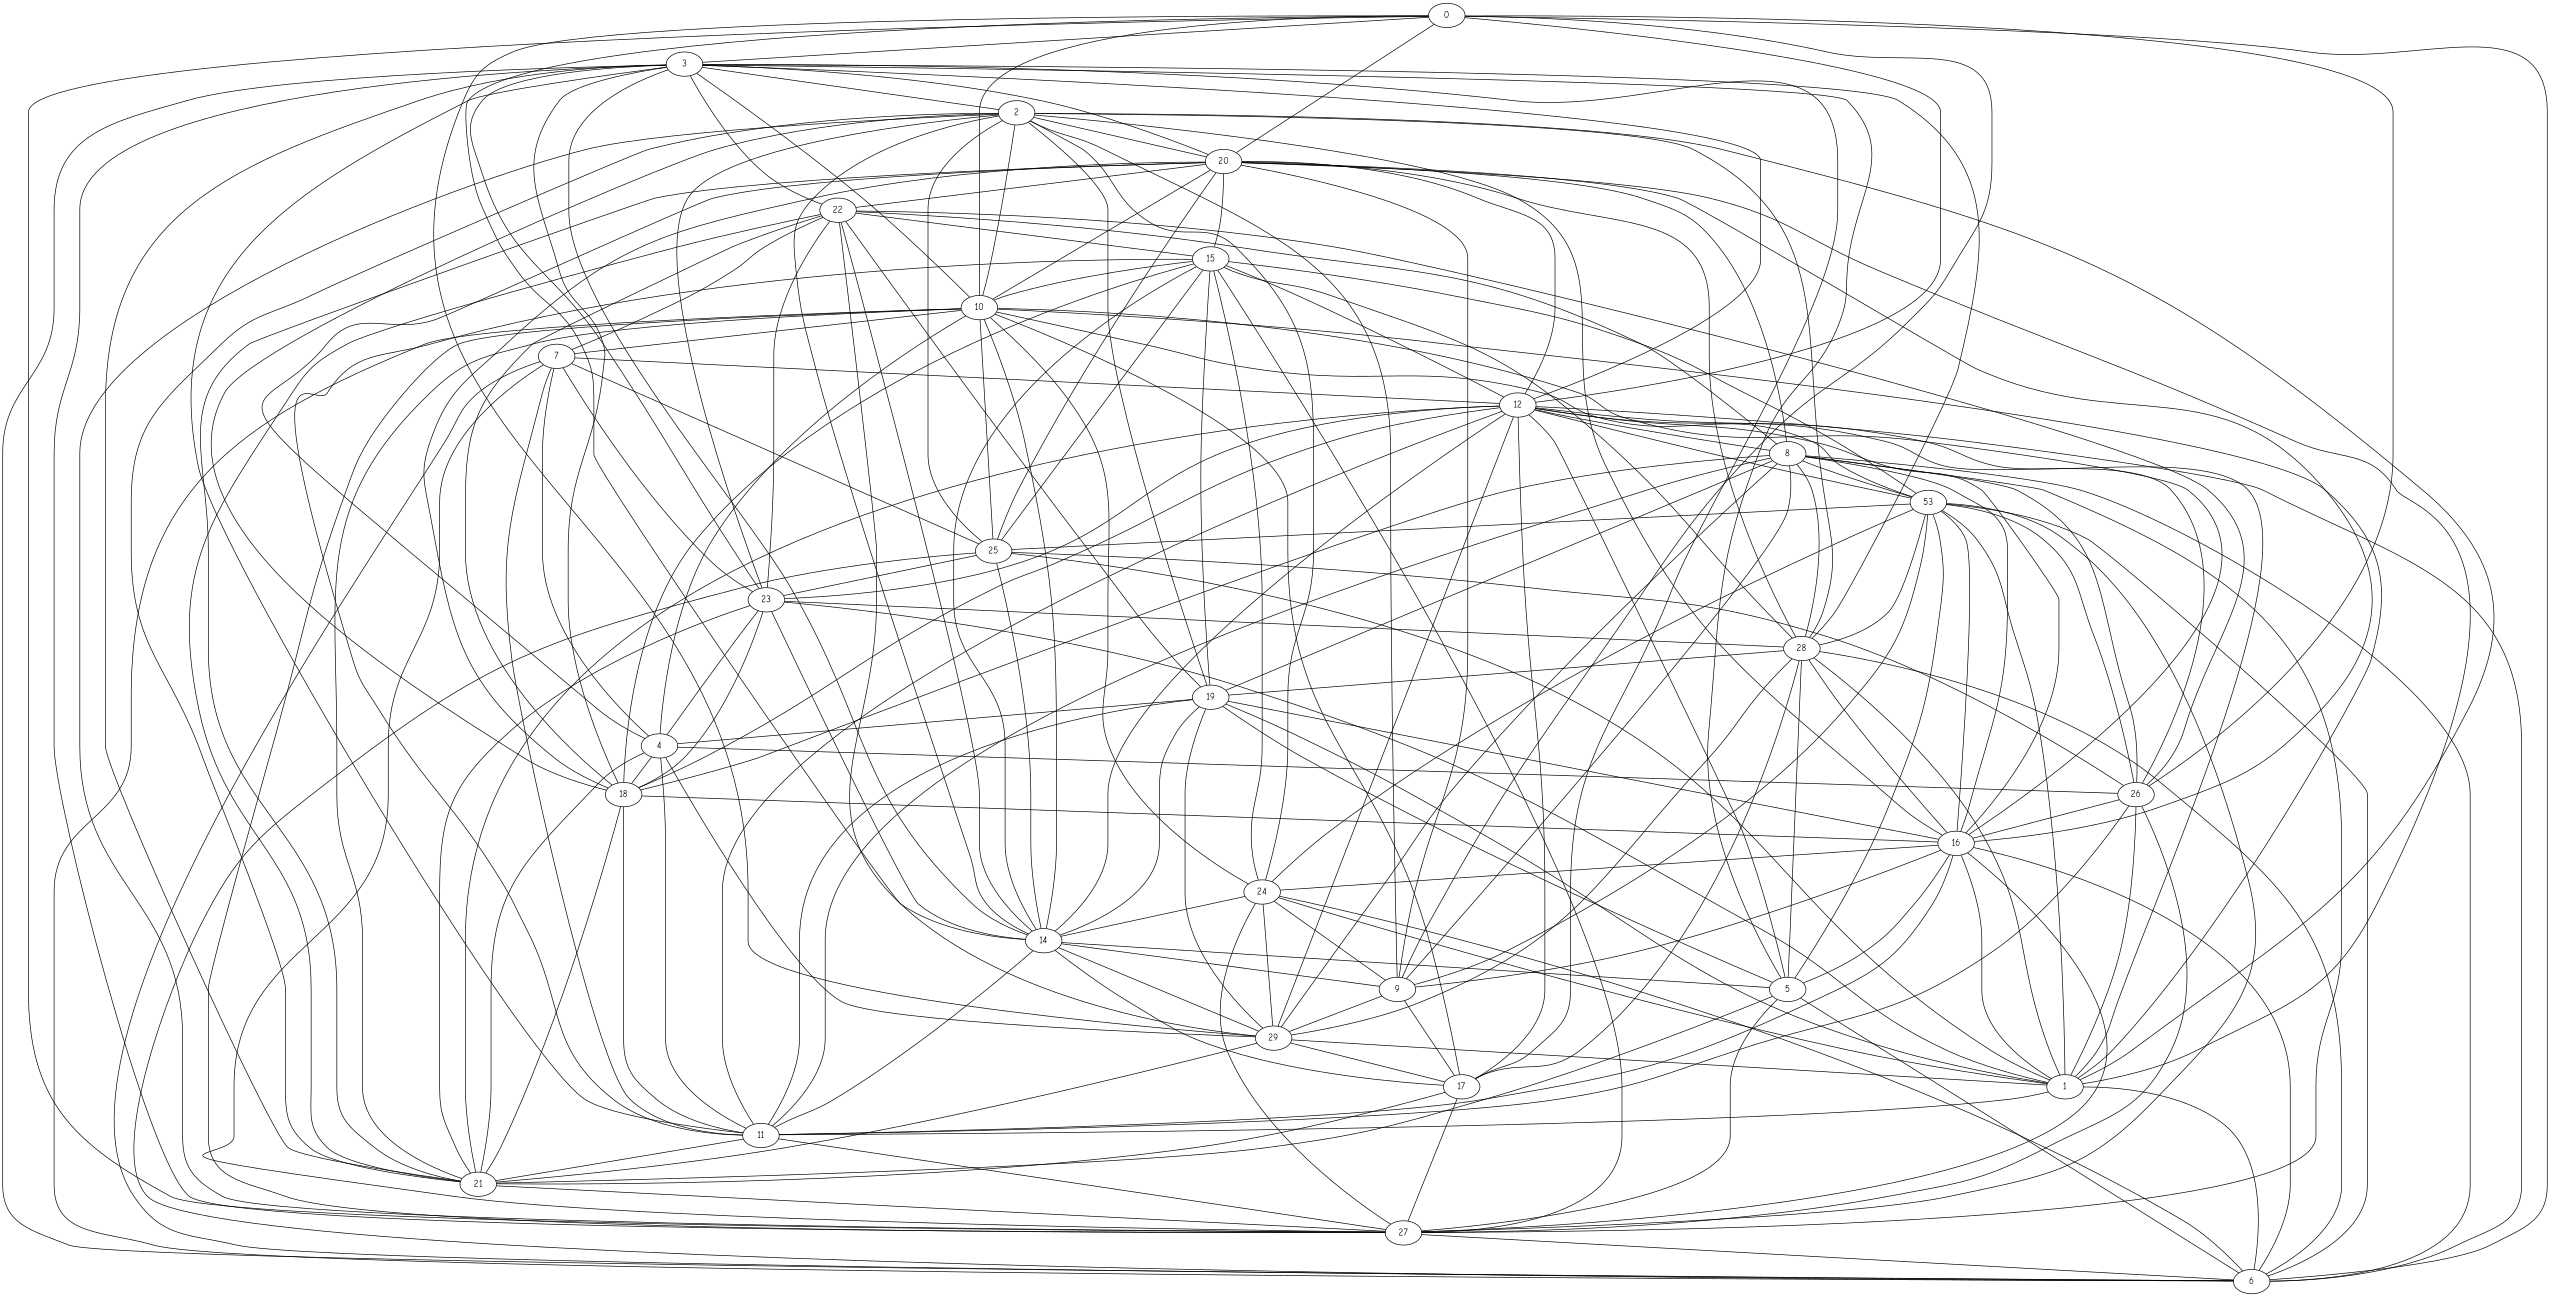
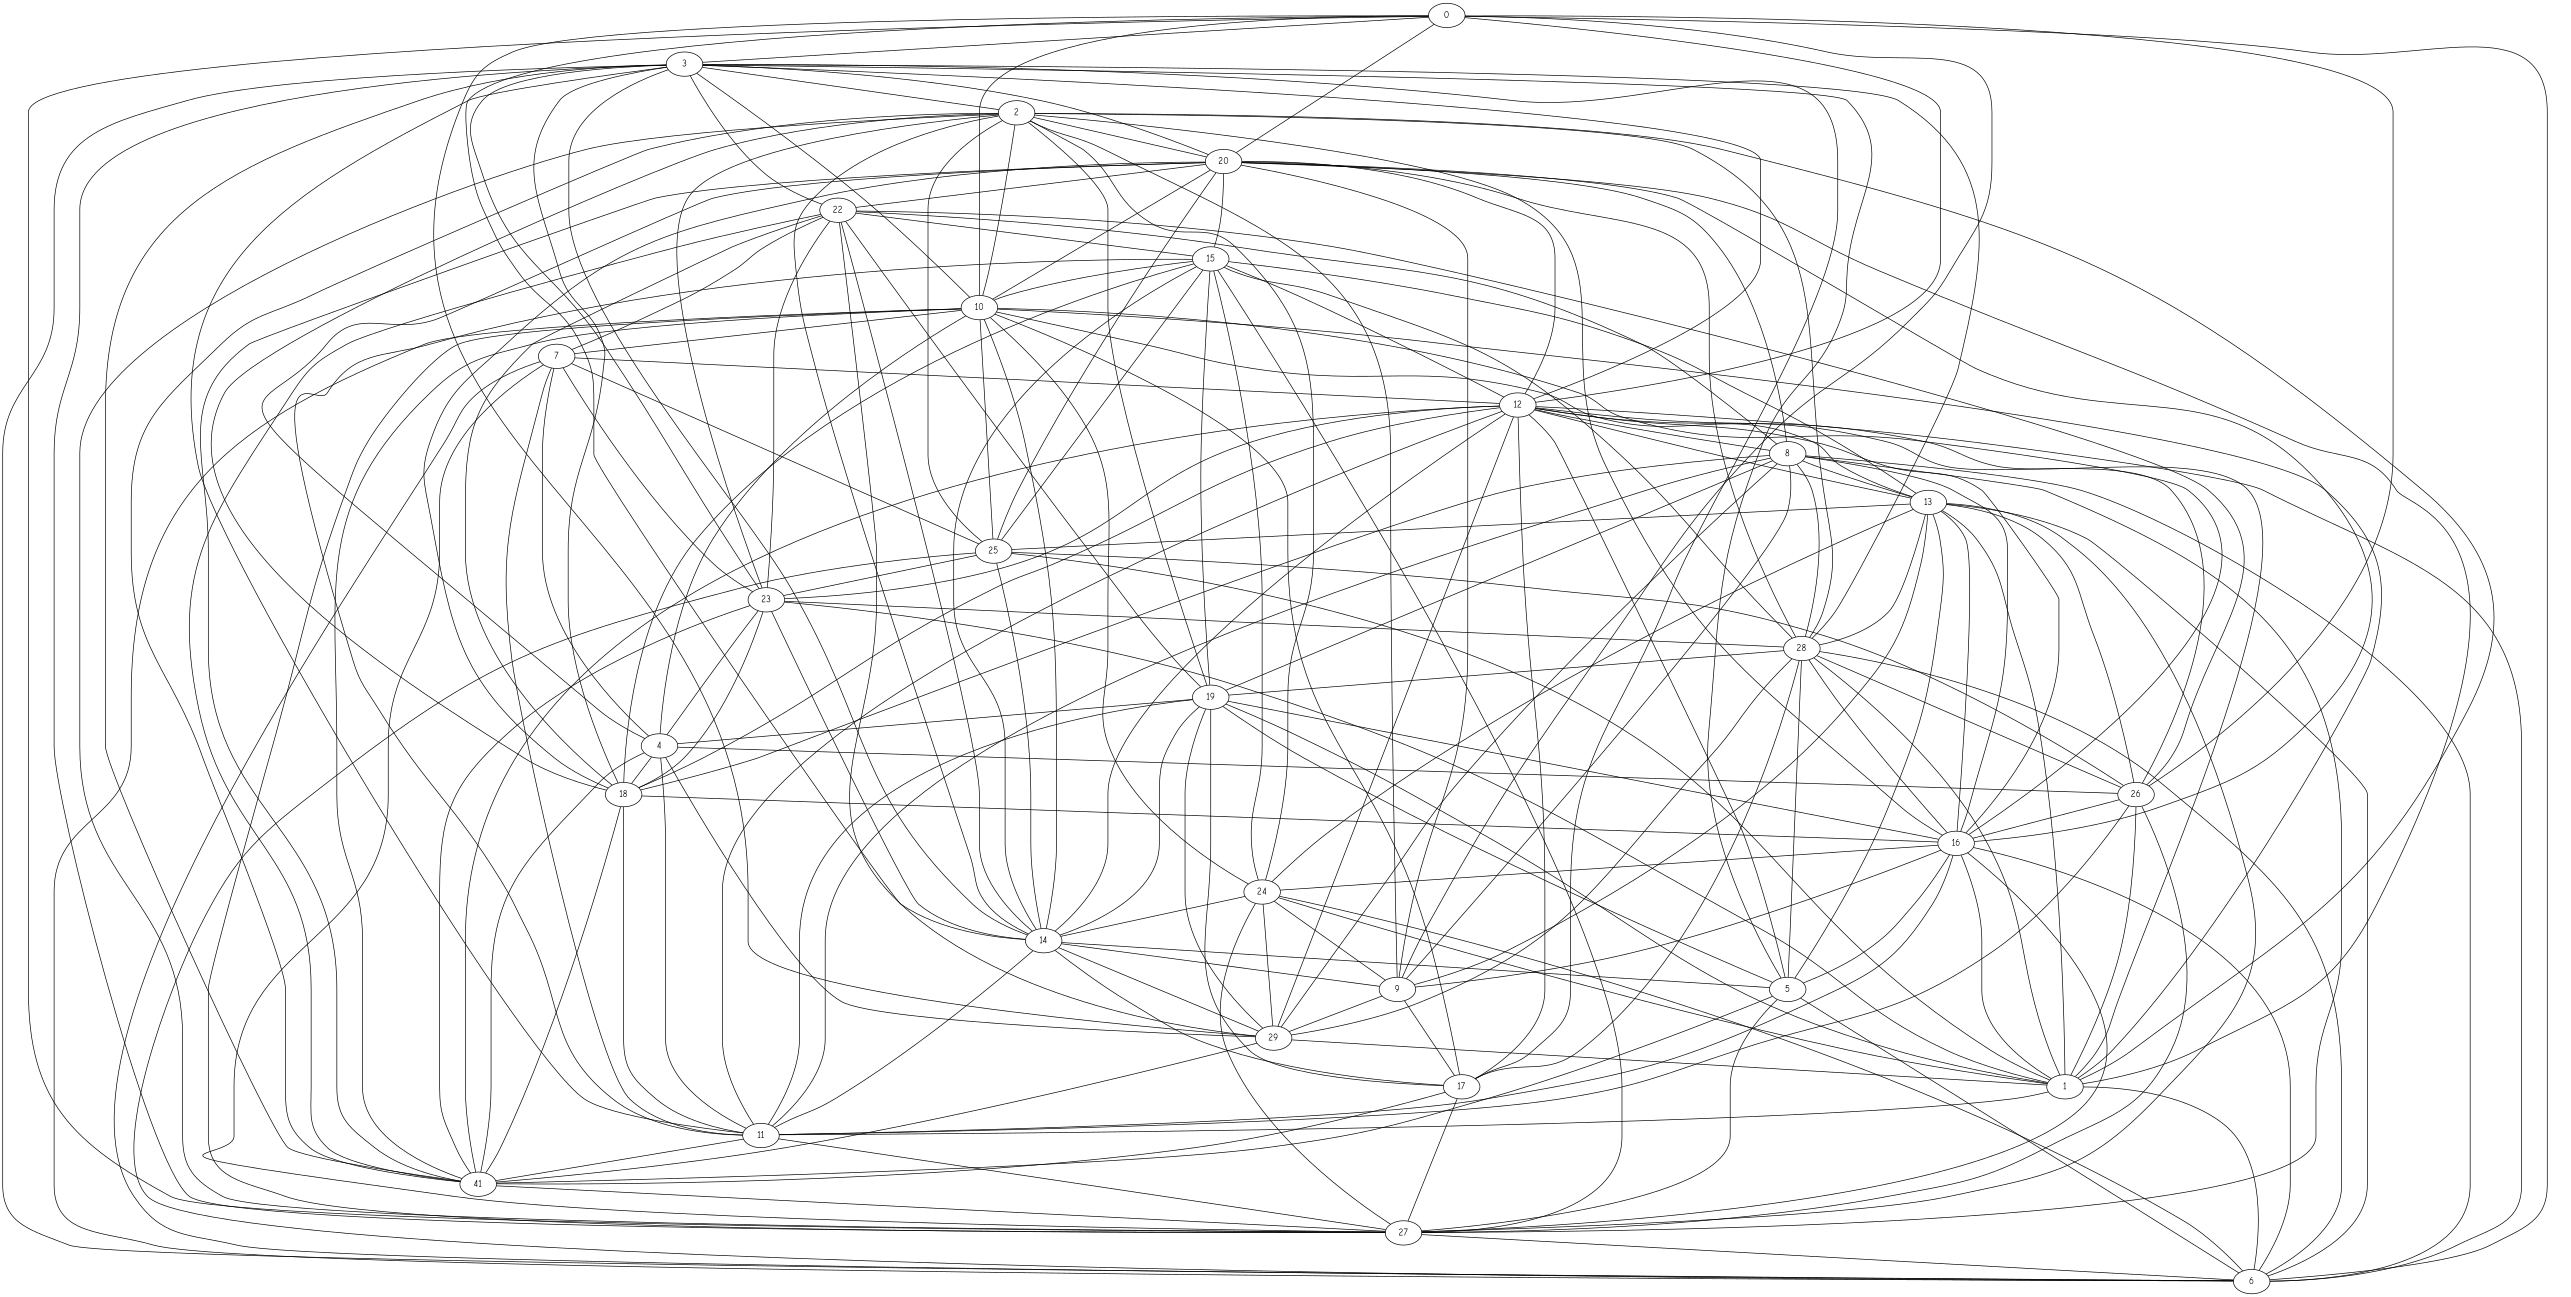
(1928, 502) -> (1928, 502)
(2064, 524) -> (1969, 722)
(1368, 1062) -> (1209, 985)
(478, 1184) -> (478, 1184)
